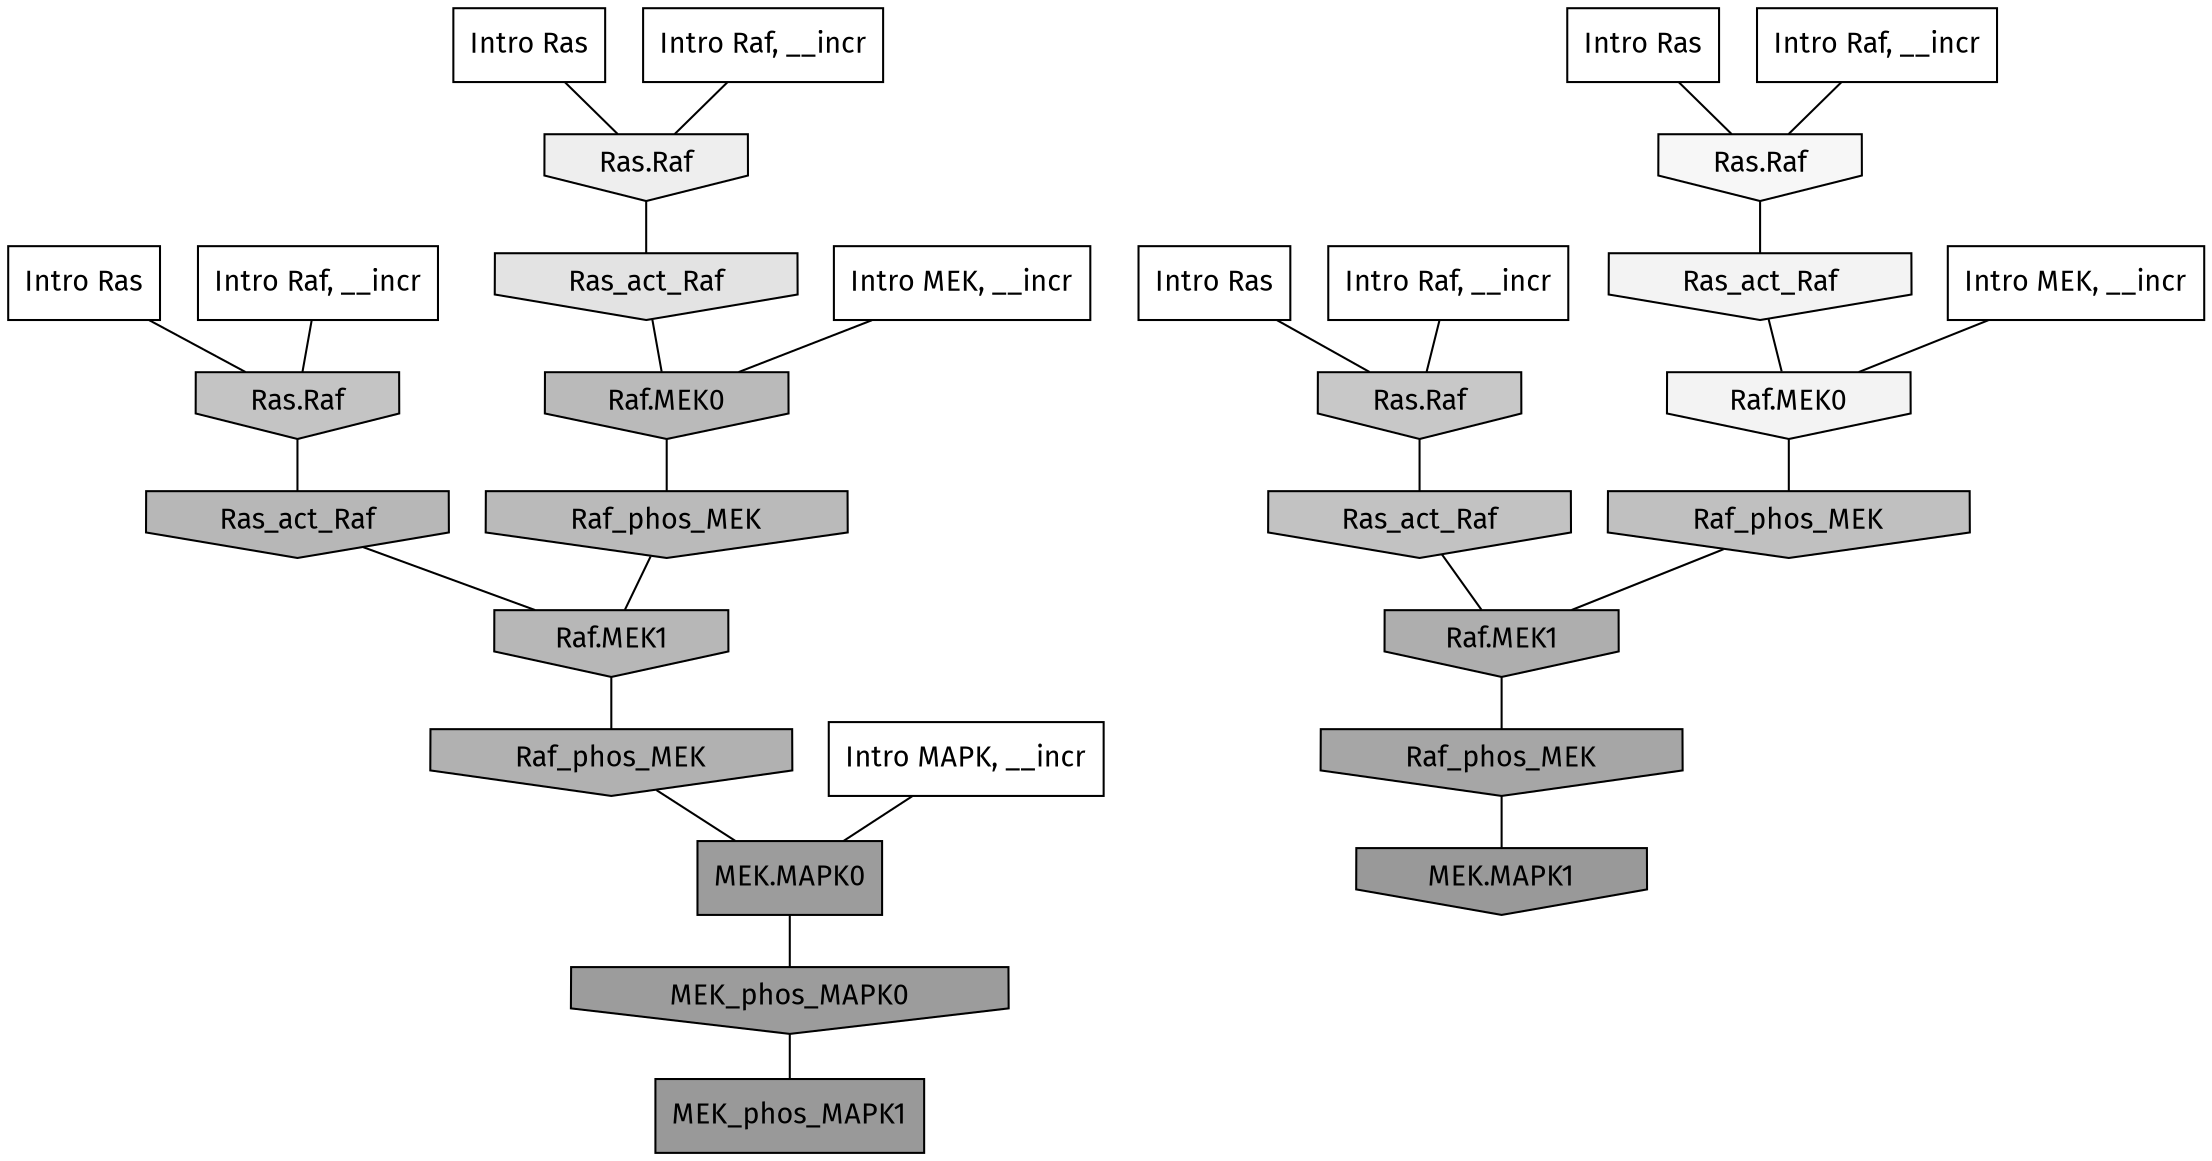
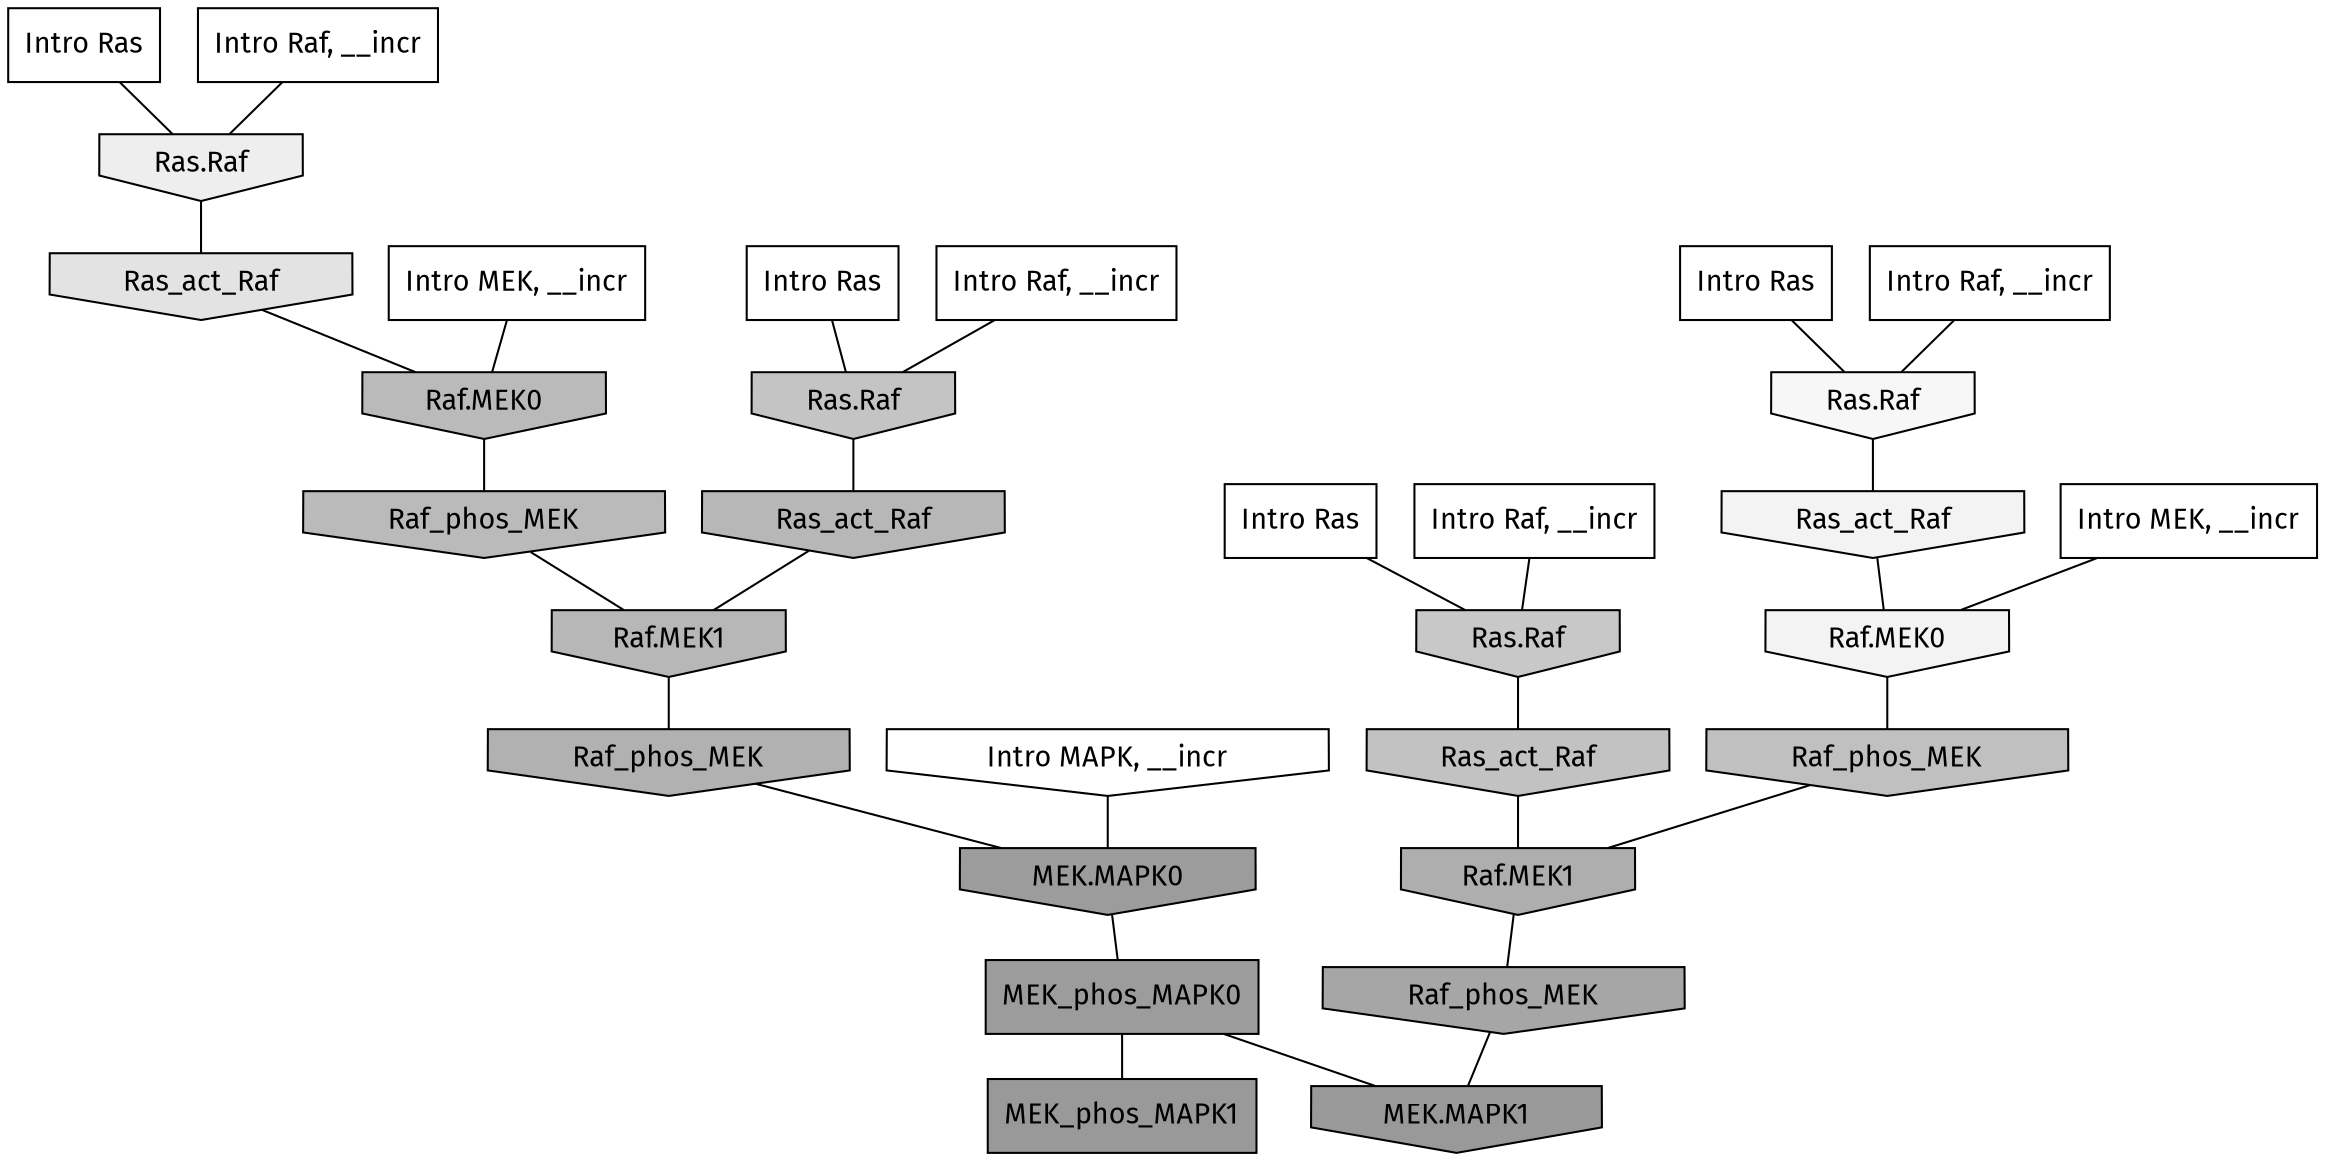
(966, 759) -> (1108, 759)
(790, 878) -> (1108, 878)
(790, 997) -> (1122, 997)
none -> (1300, 1060)
